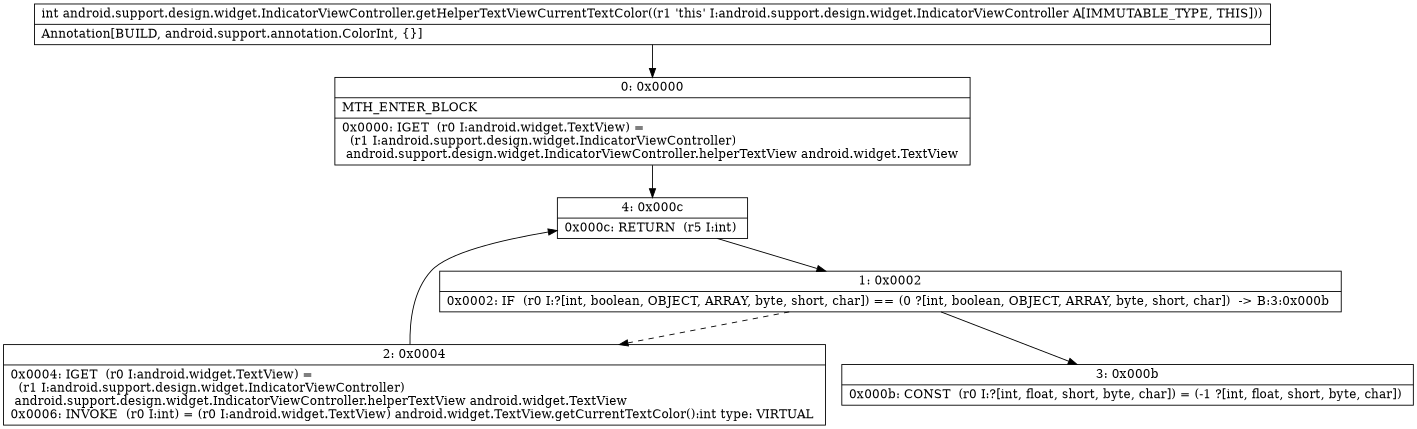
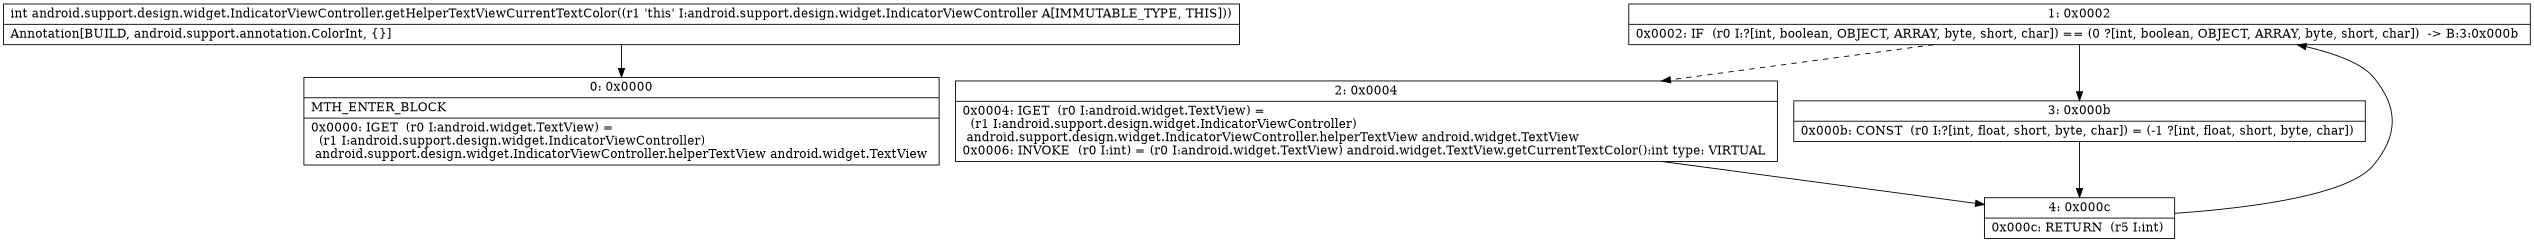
(652, 177) -> (2080, 165)
